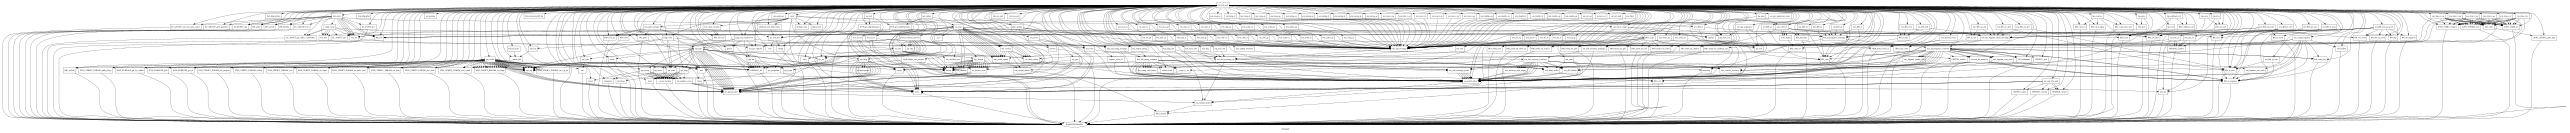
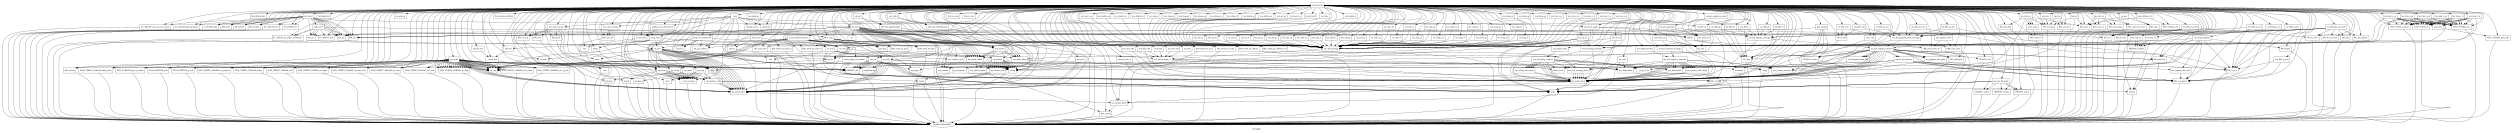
(1761, 16) -> none
(1680, 38) -> none
